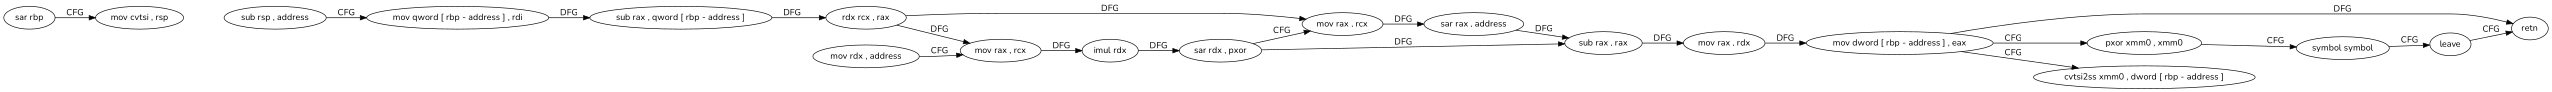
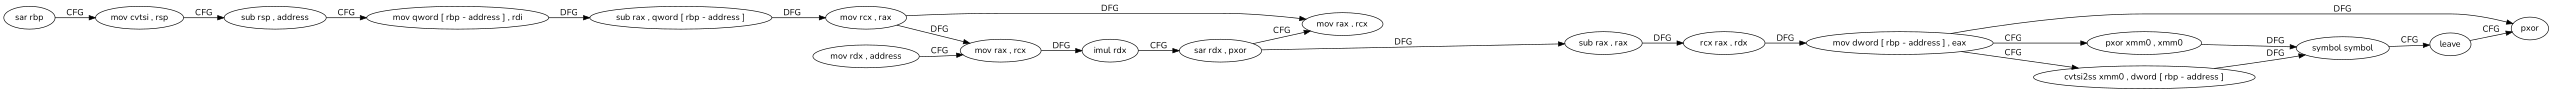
none -> (201, 18)
(866, 18) -> (866, 18)
(1474, 24) -> none
(2530, 28) -> (2530, 28)
(2276, 41) -> (2276, 41)
(1724, 43) -> (1724, 43)
(1159, 46) -> (1159, 46)
none -> (2257, 63)
